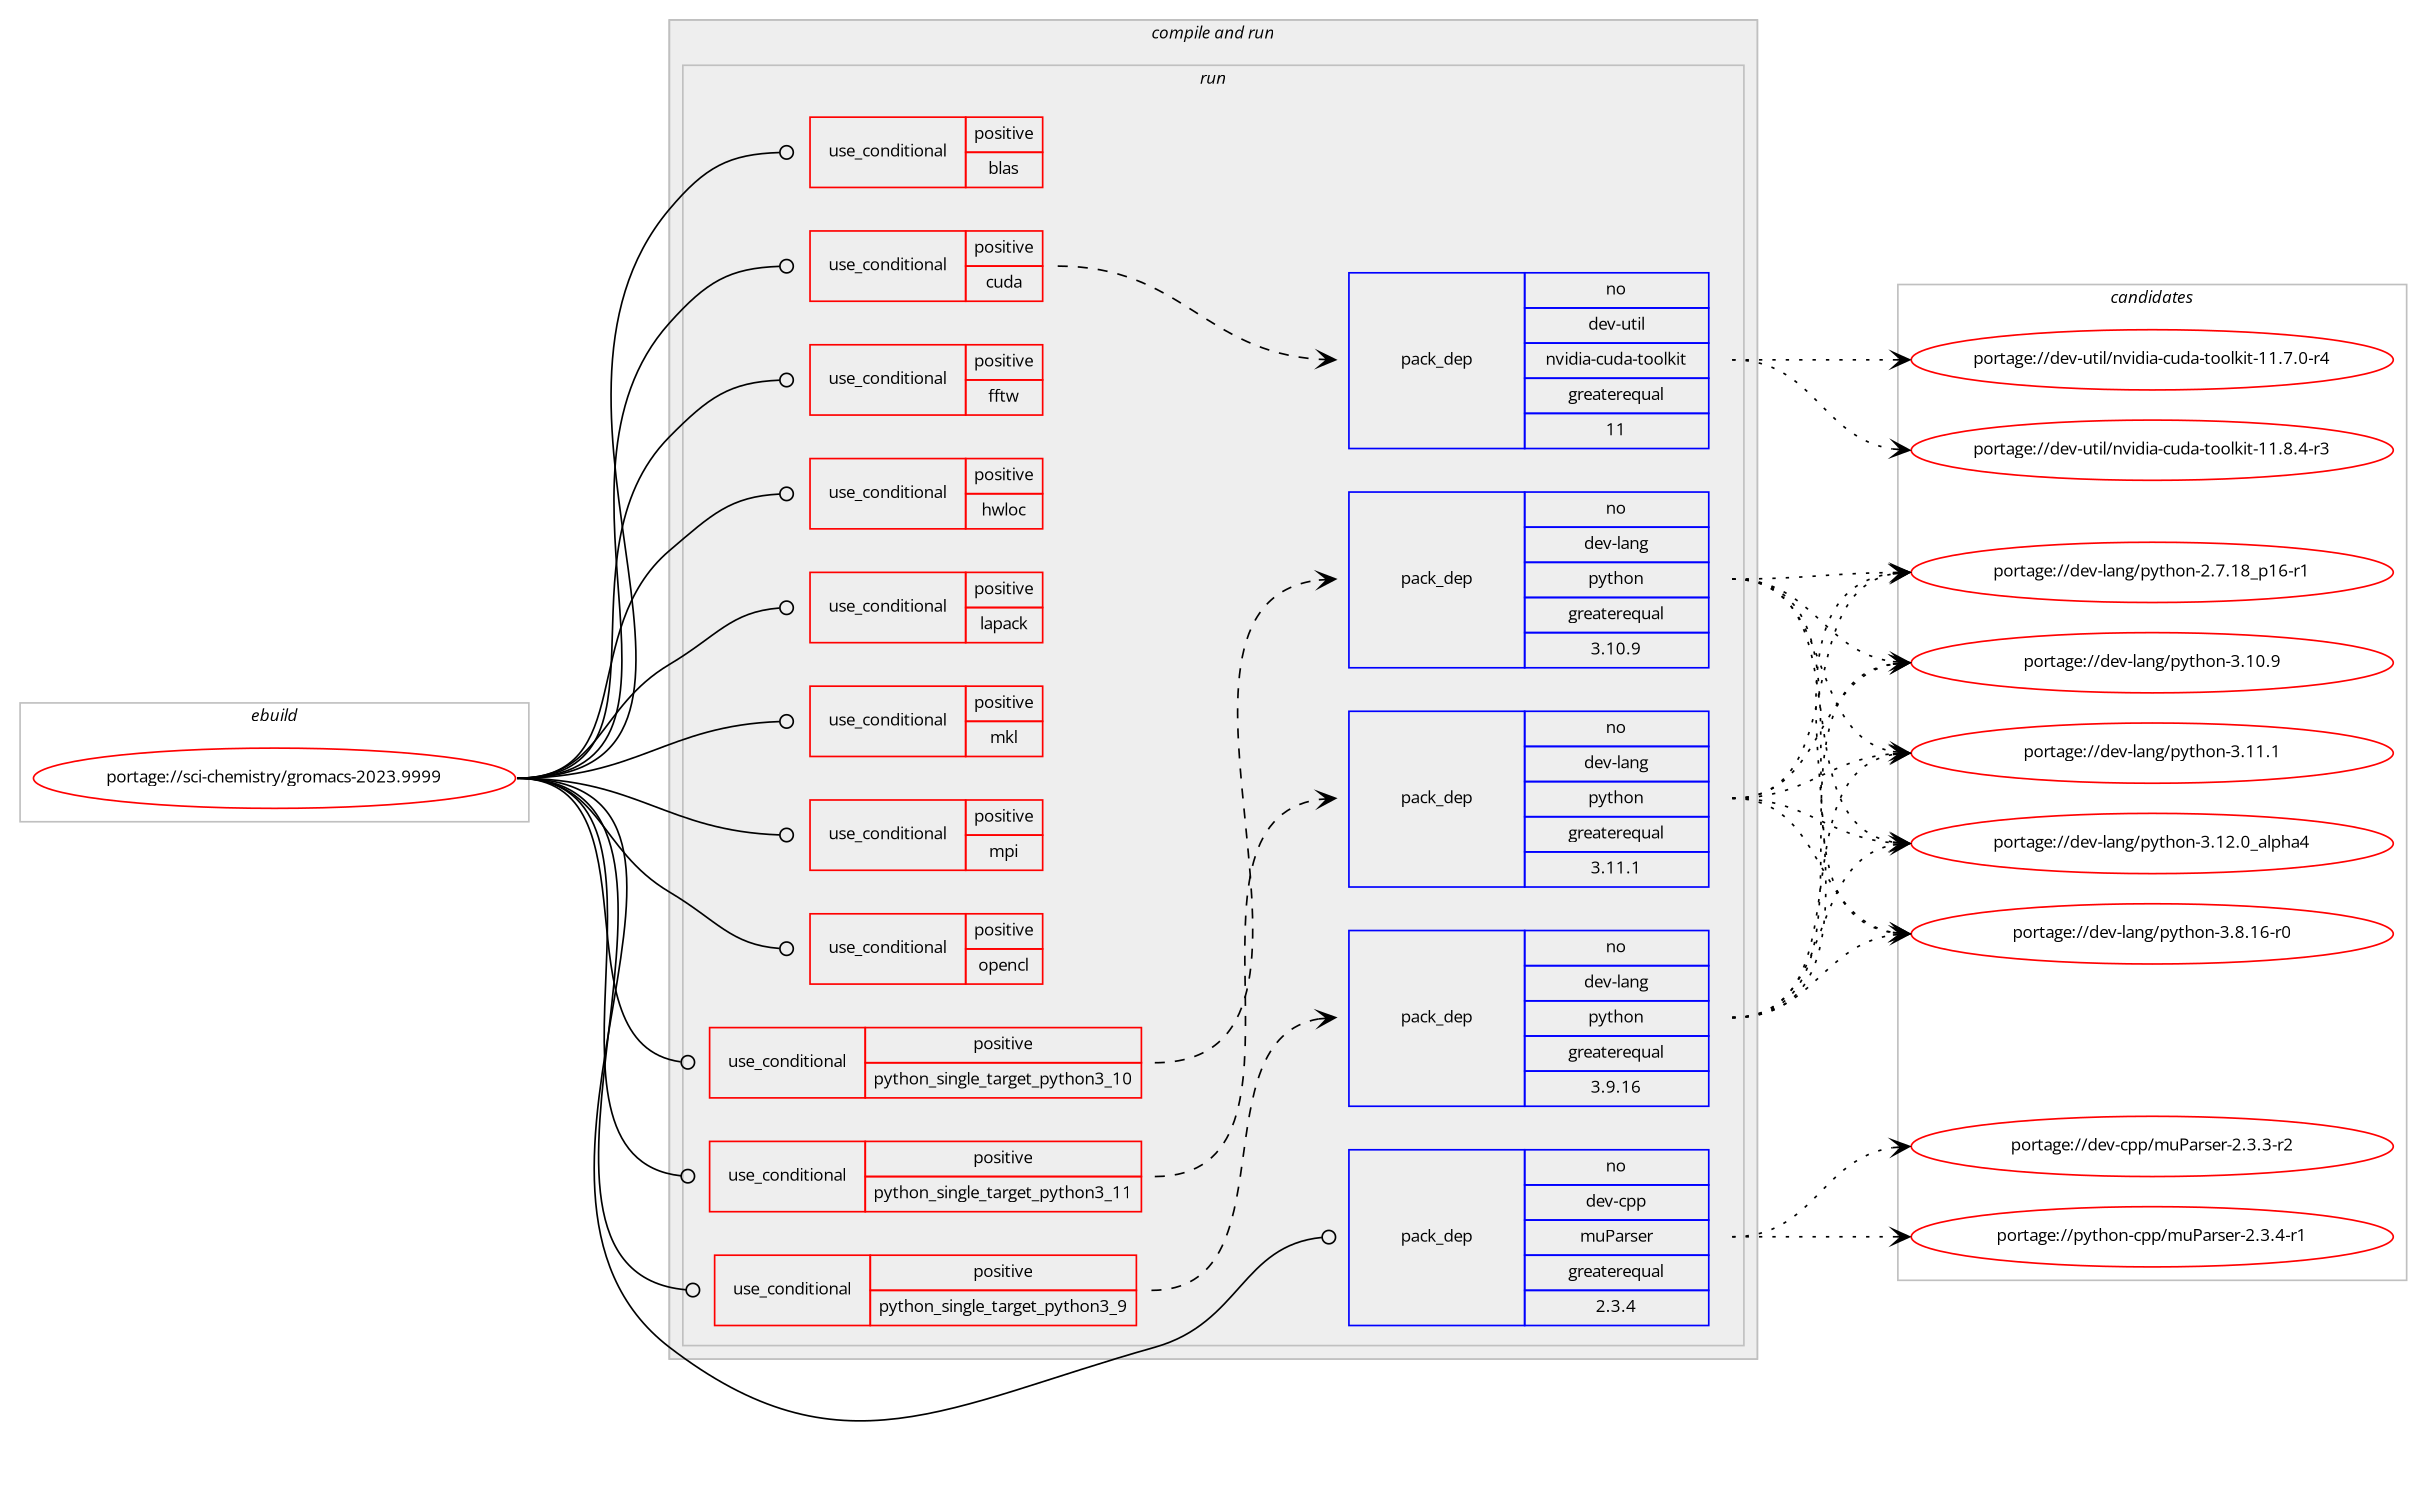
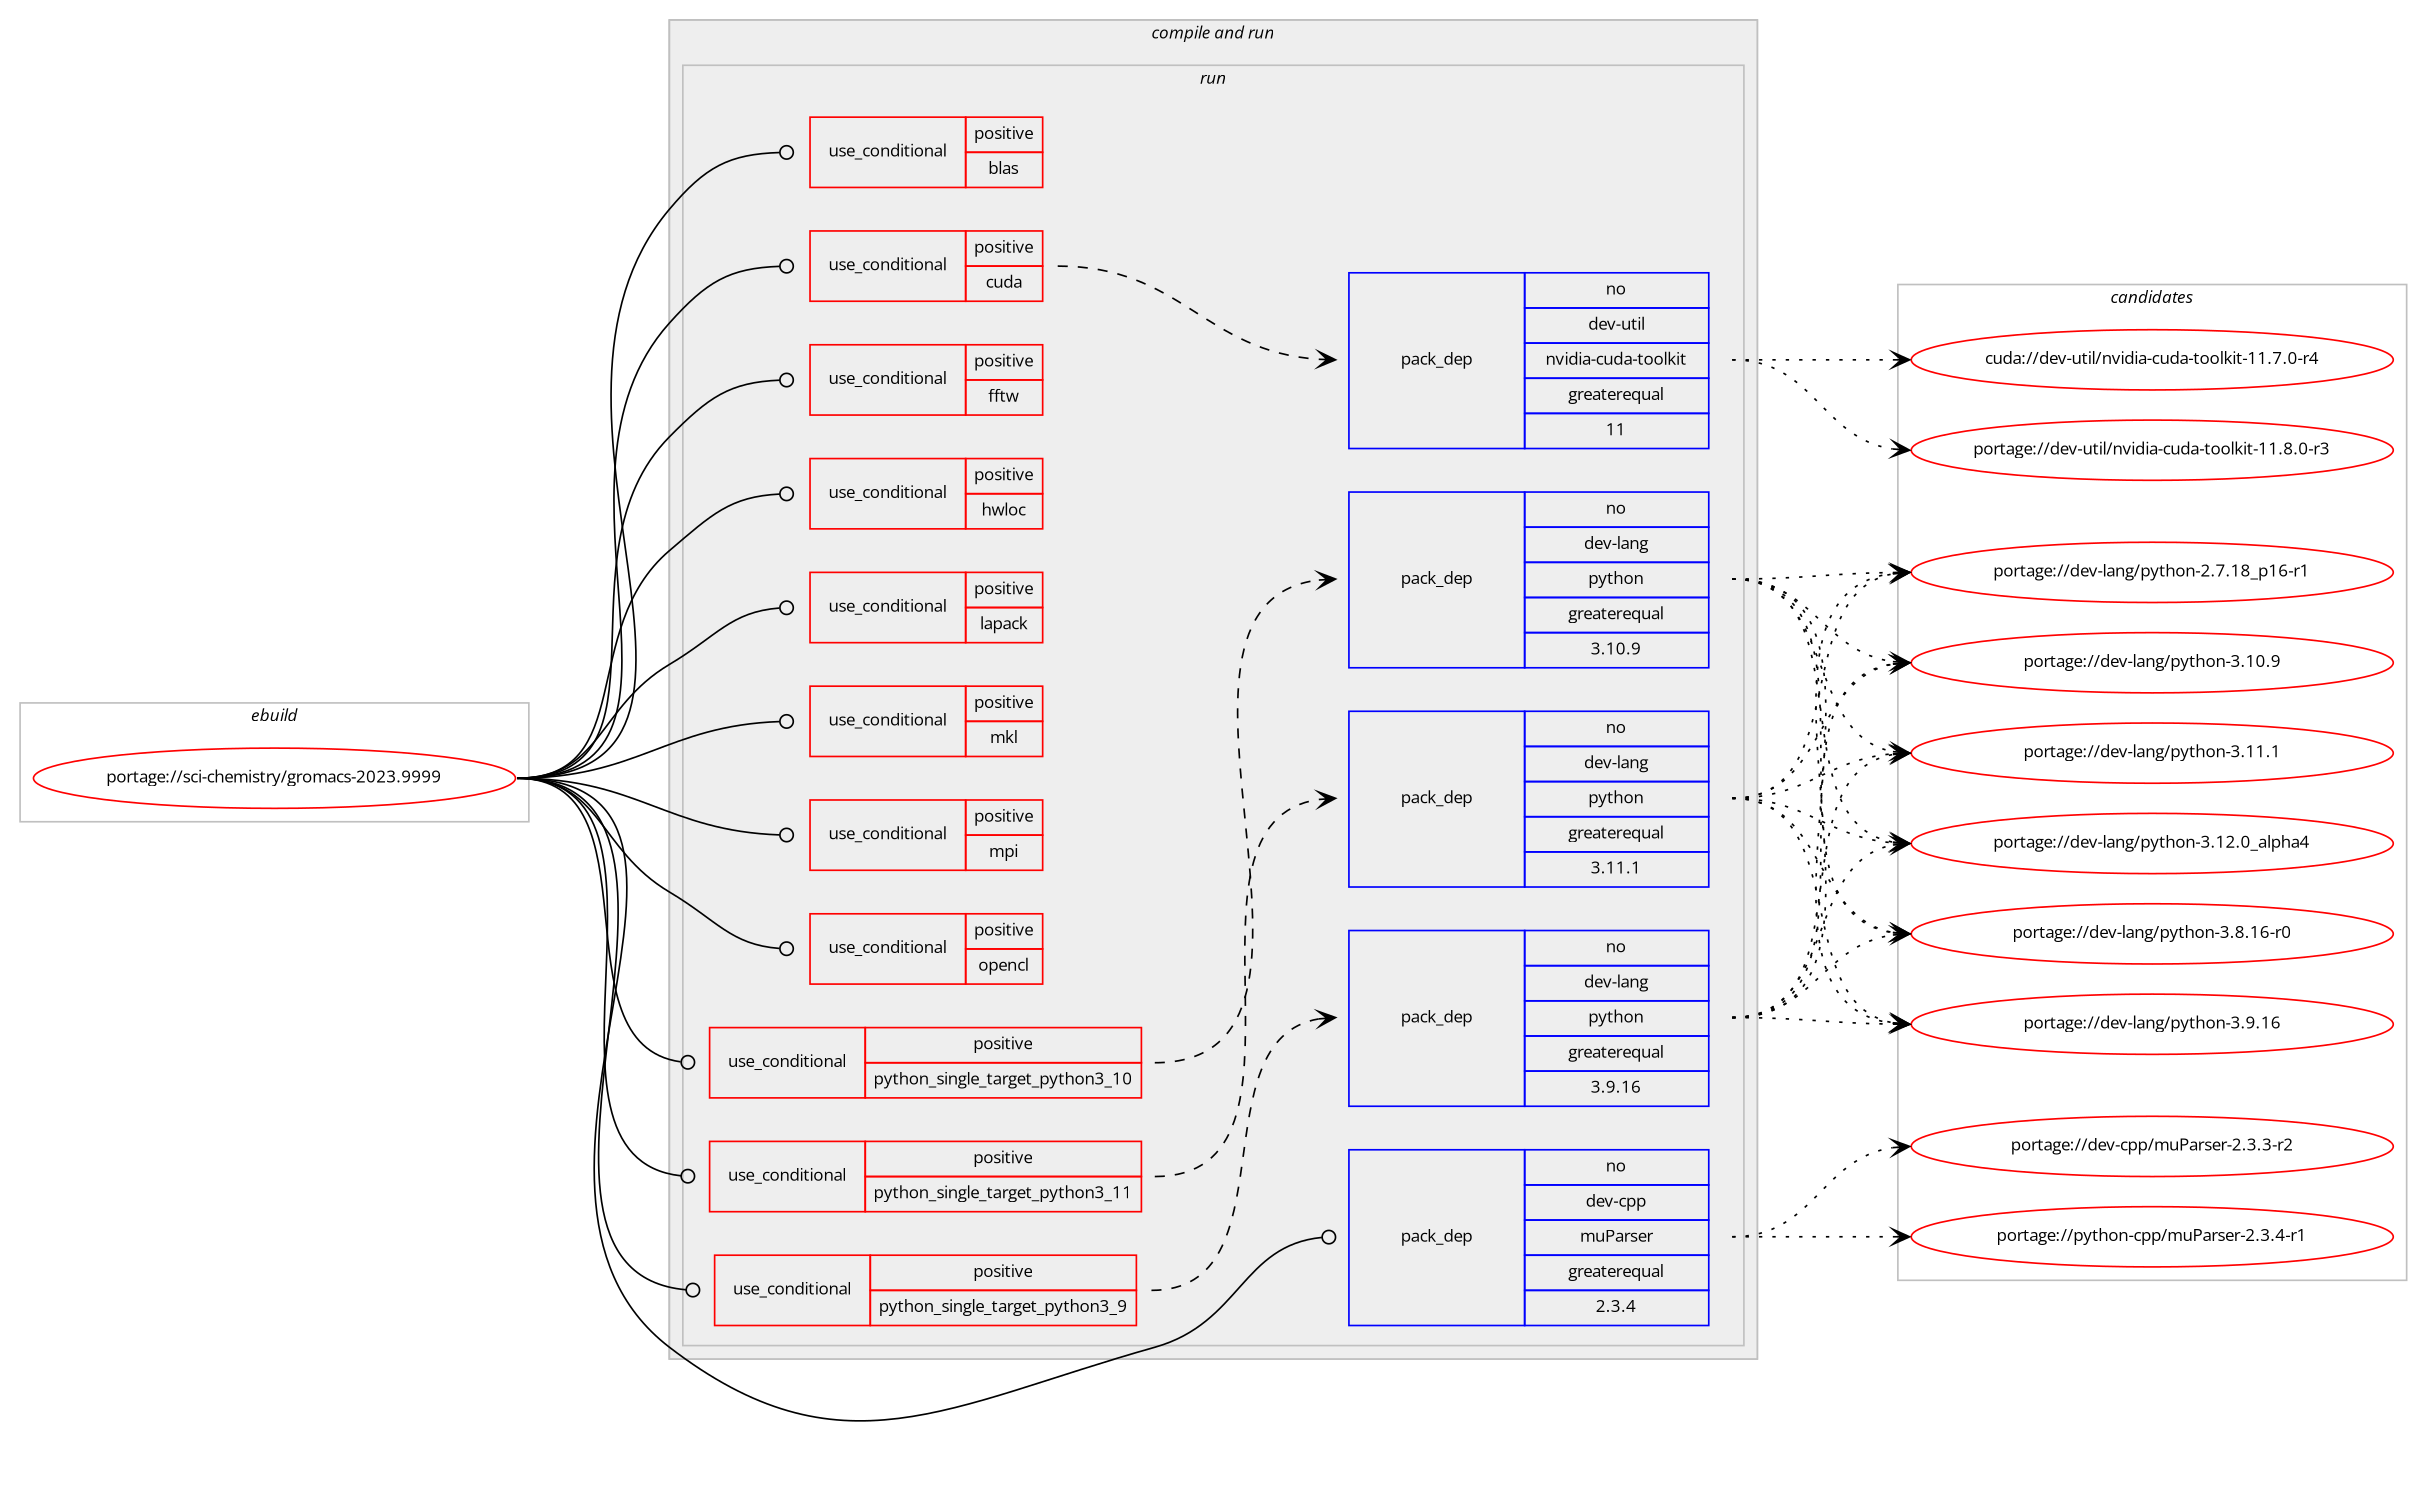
(2152, 360) -> (2152, 360)
(2152, 450) -> (2152, 450)
none -> (2152, 1024)
